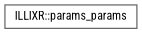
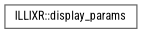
(71, 17) -> (71, 17)
